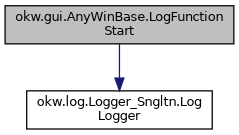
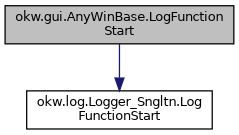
(119, 110) -> (119, 110)
